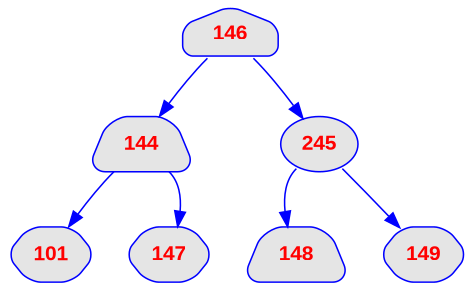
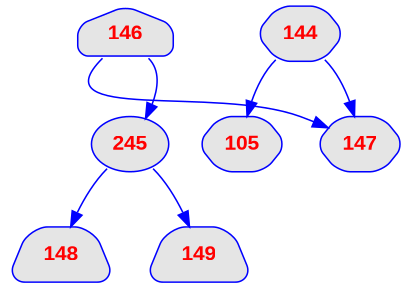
(187, 80) -> (186, 102)
(141, 144) -> (300, 34)
(51, 255) -> (242, 144)
(424, 255) -> (199, 255)
